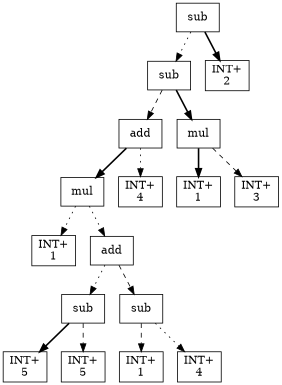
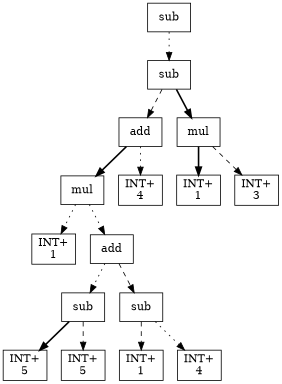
(227, 76) -> none
